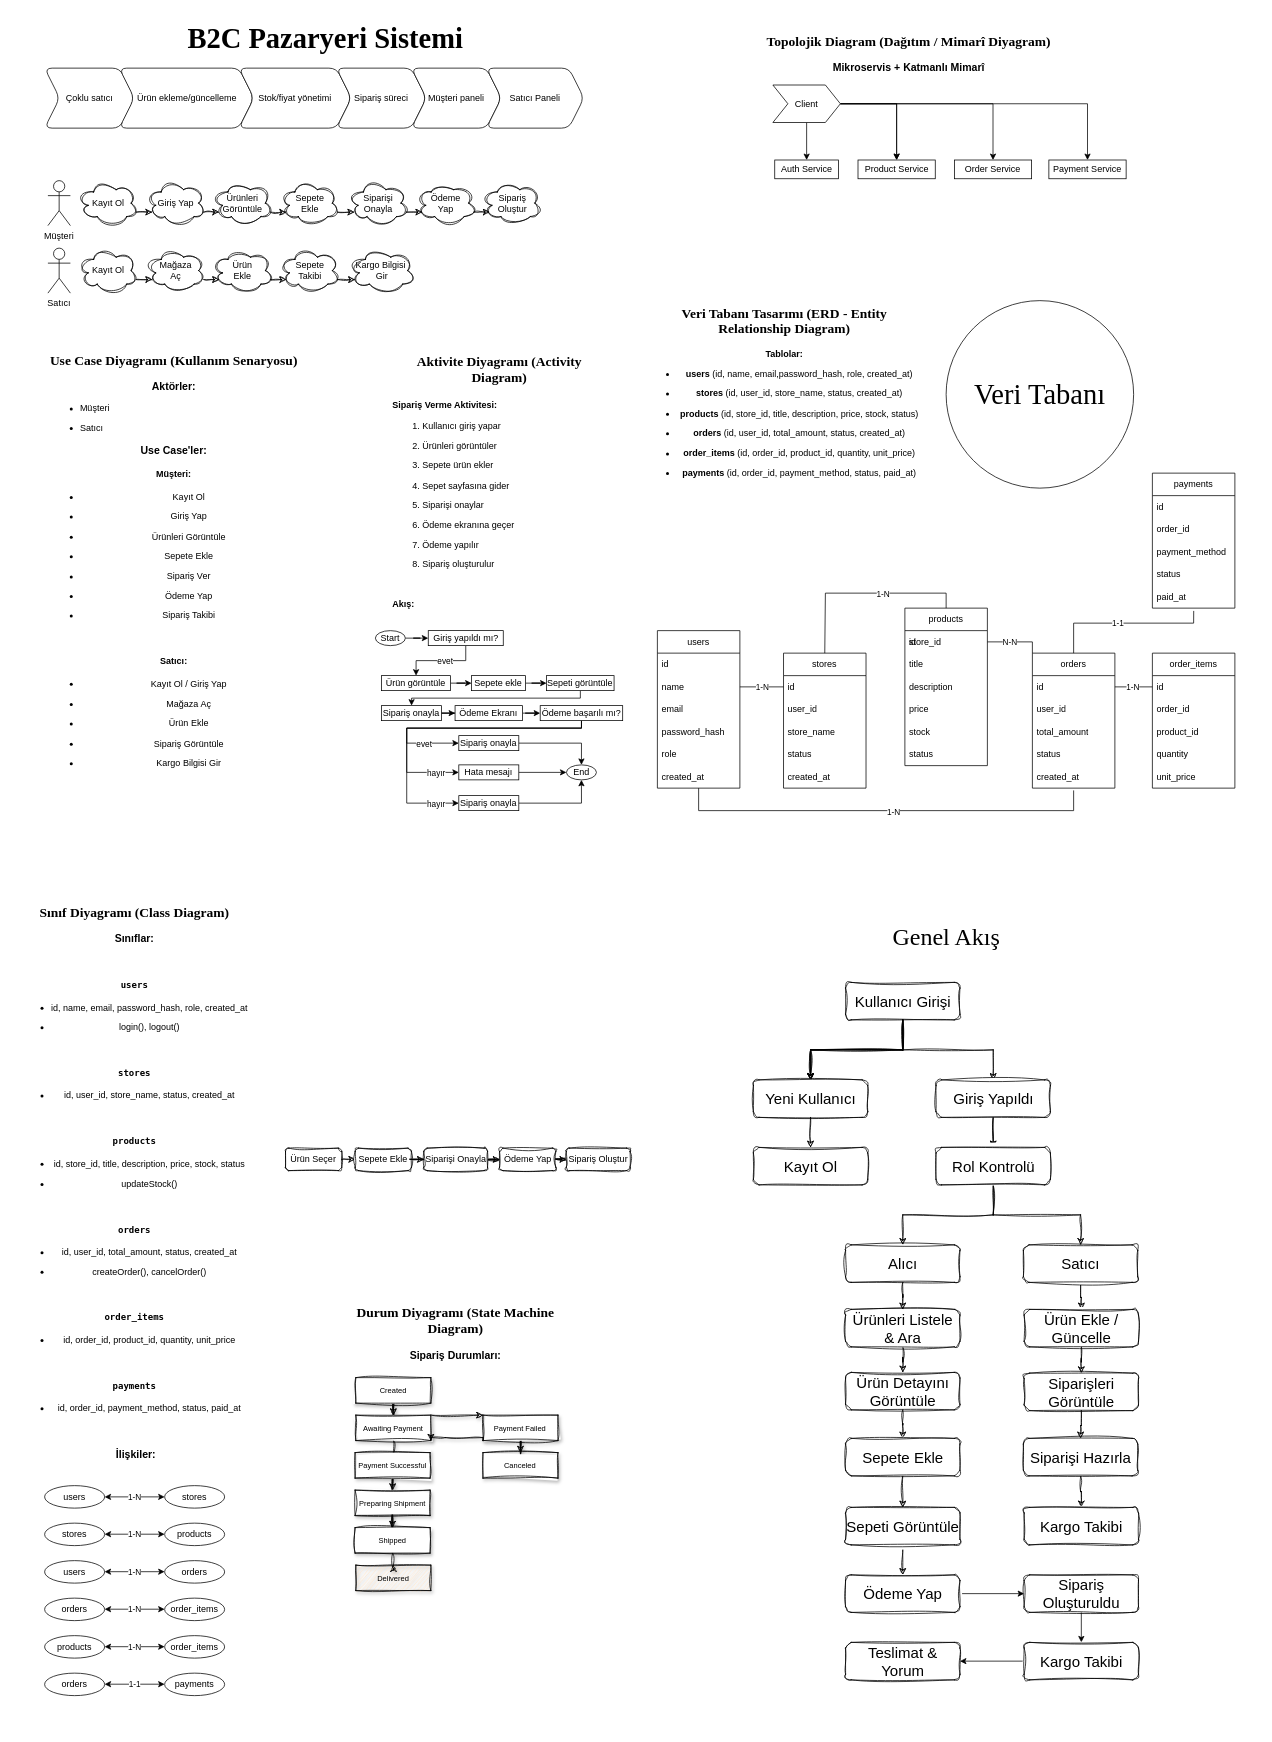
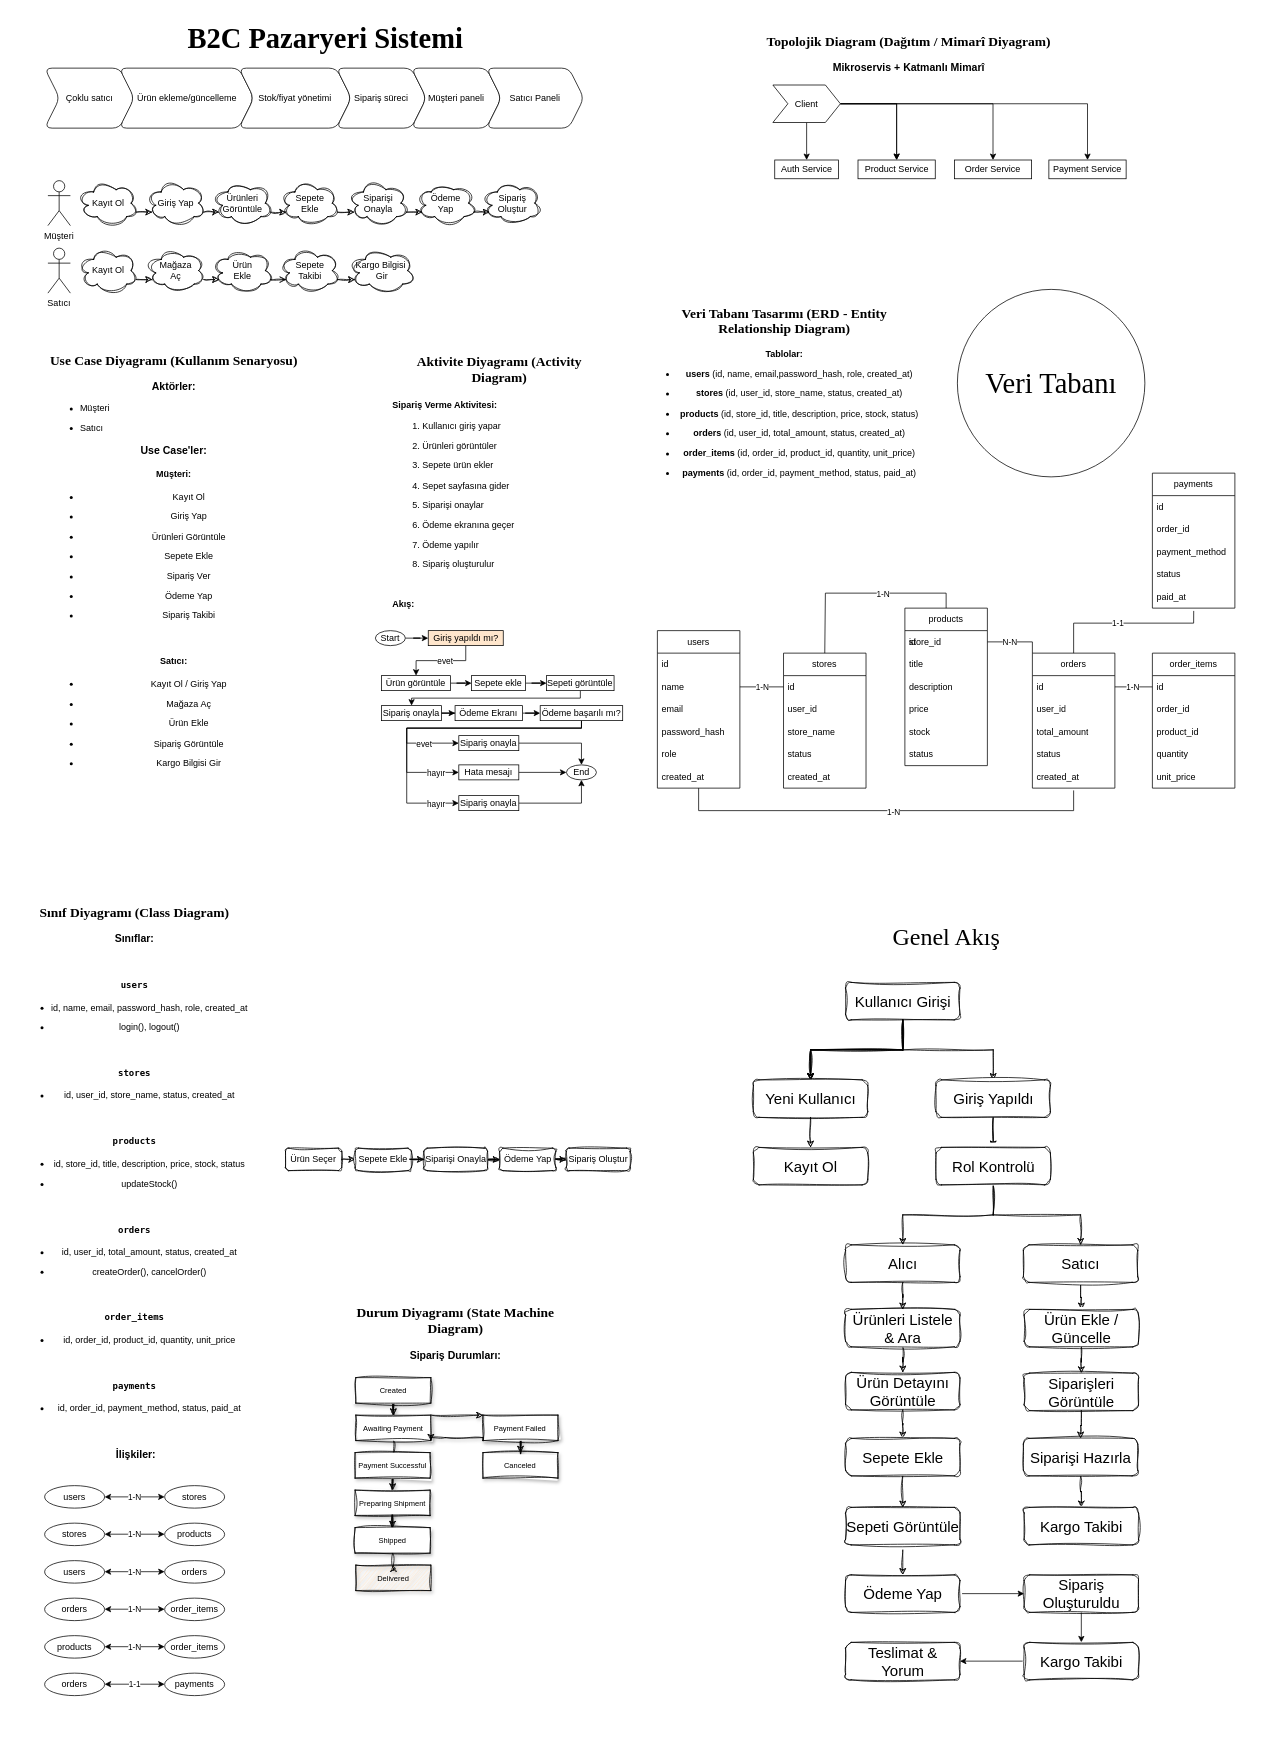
(279, 279) -> (280, 279)
(1040, 394) -> (1051, 383)
(466, 638) -> (466, 638)
